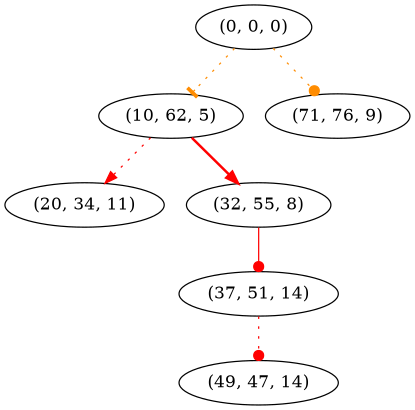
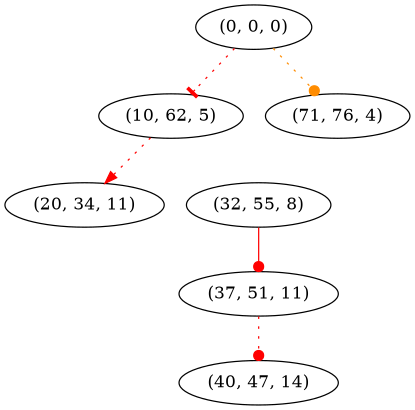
(215, 69) -> (215, 69)
(338, 116) -> (338, 116)
(210, 156) -> none
(259, 294) -> (259, 294)
(259, 383) -> (259, 383)
